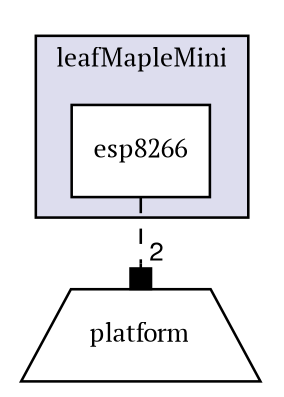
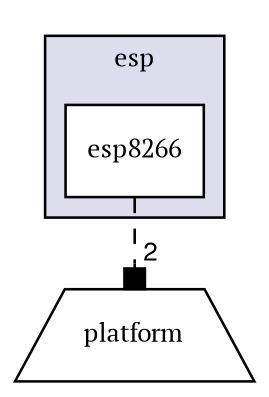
(142, 60) -> (135, 60)
